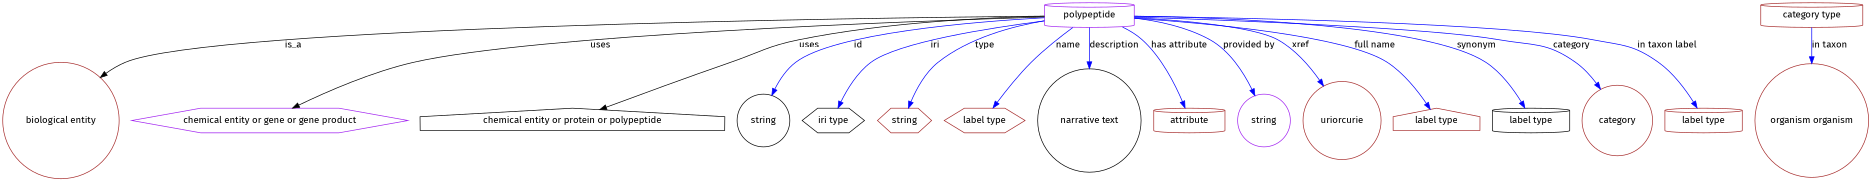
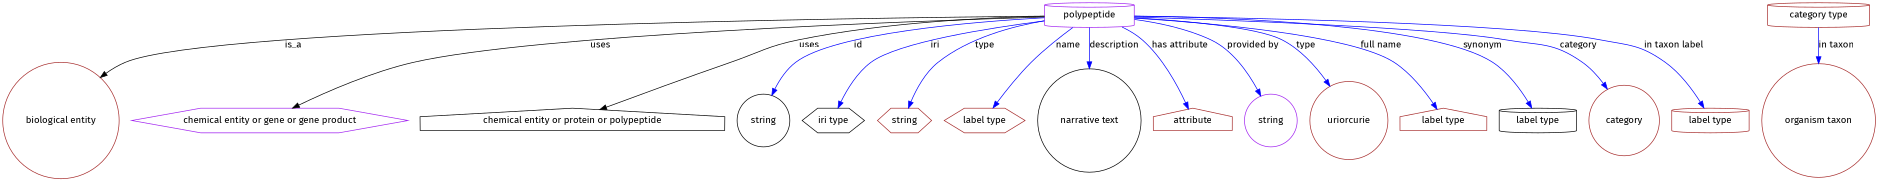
(1301, 45) -> (1306, 45)
(1189, 121) -> (1193, 121)
(1812, 121) -> (1819, 121)
